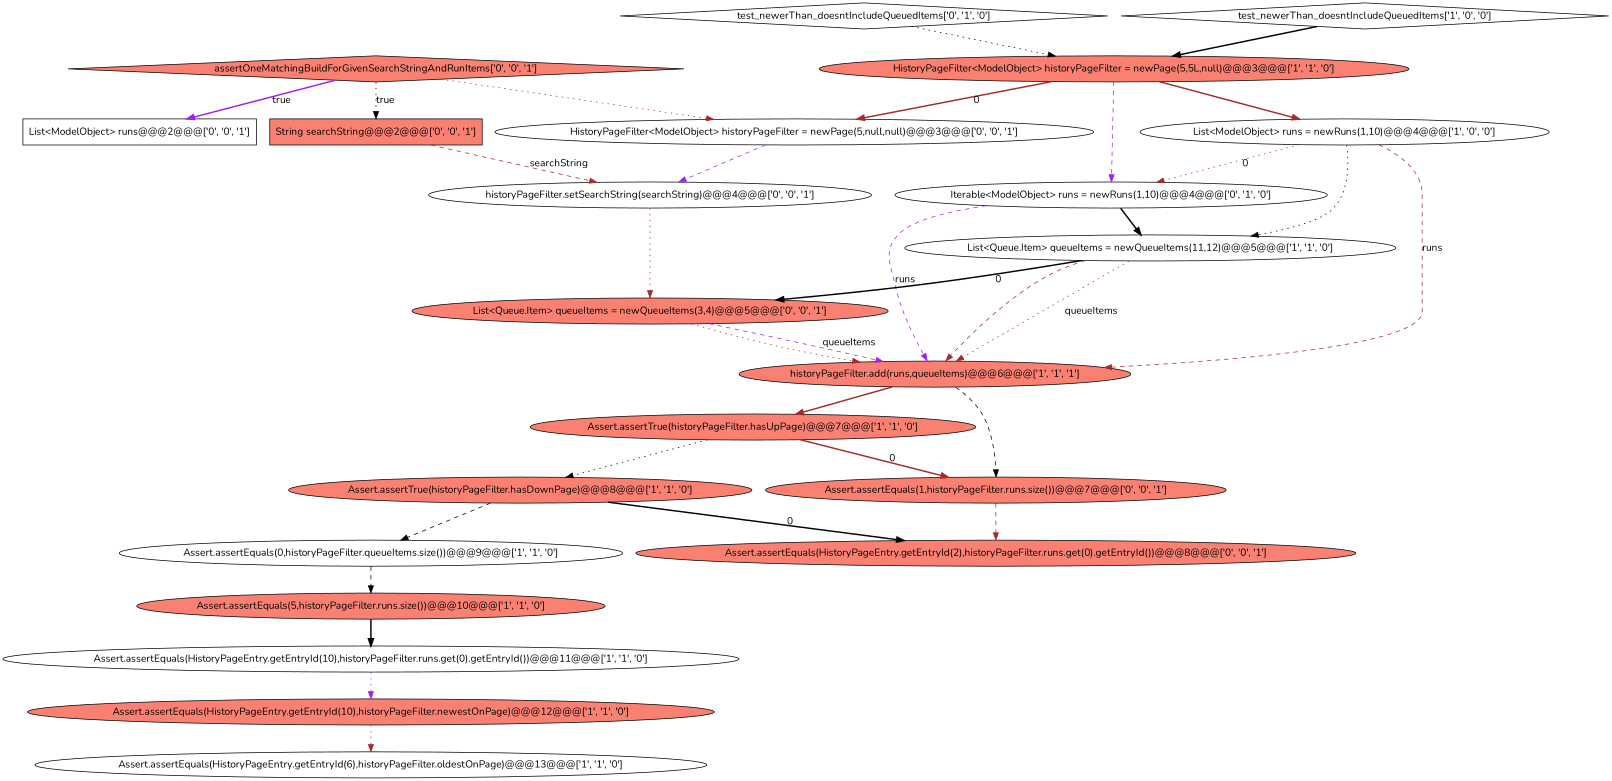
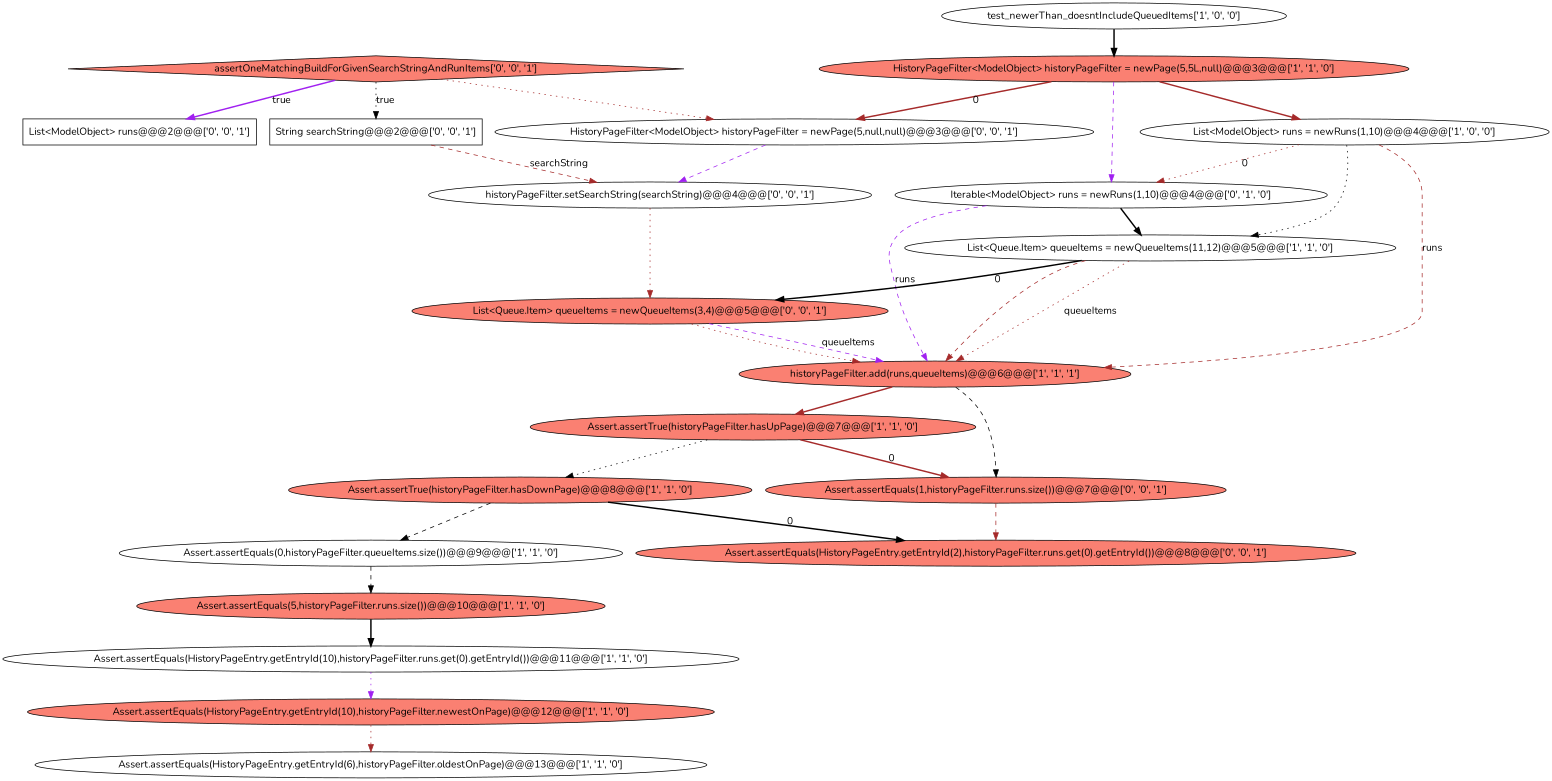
(864, 16) -> none
(1365, 16) -> (1114, 16)
(376, 132) -> (376, 132)
